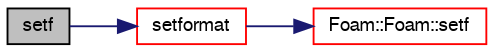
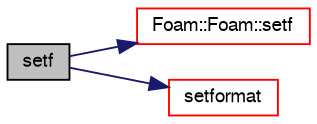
(270, 26) -> (94, 51)
